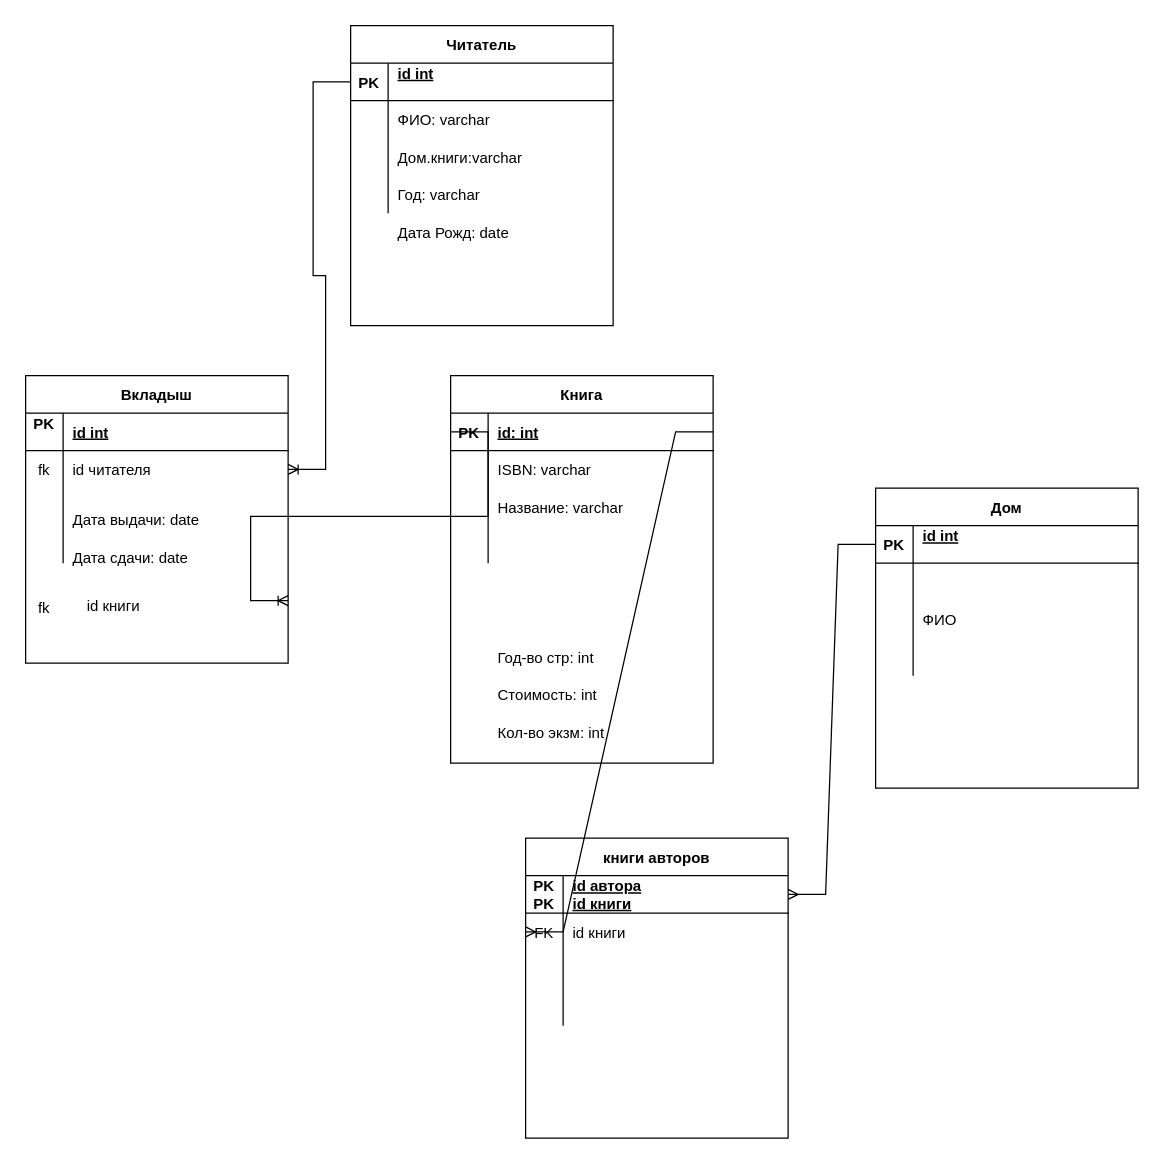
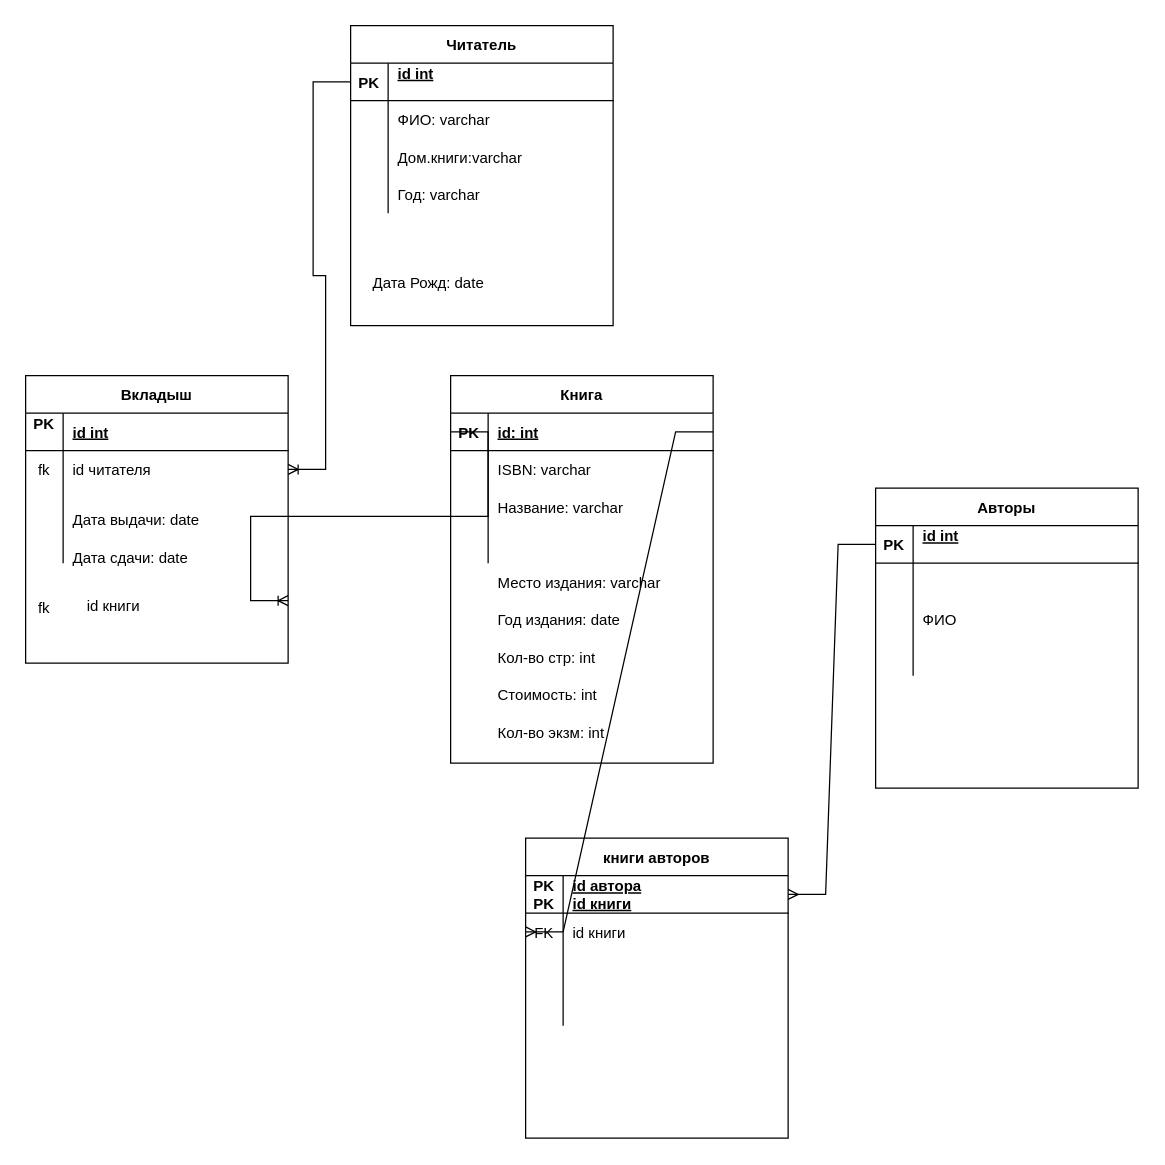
(501, 232) -> (476, 282)
(1006, 508) -> (1006, 508)
none -> (601, 582)
none -> (601, 619)
(553, 658) -> (553, 658)
